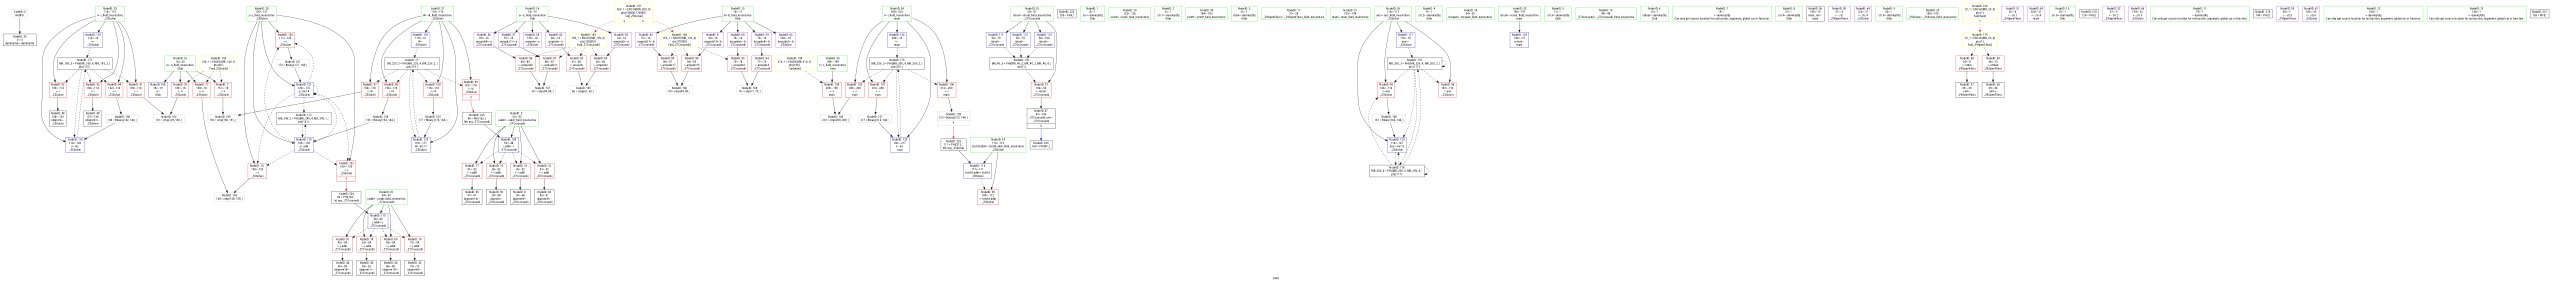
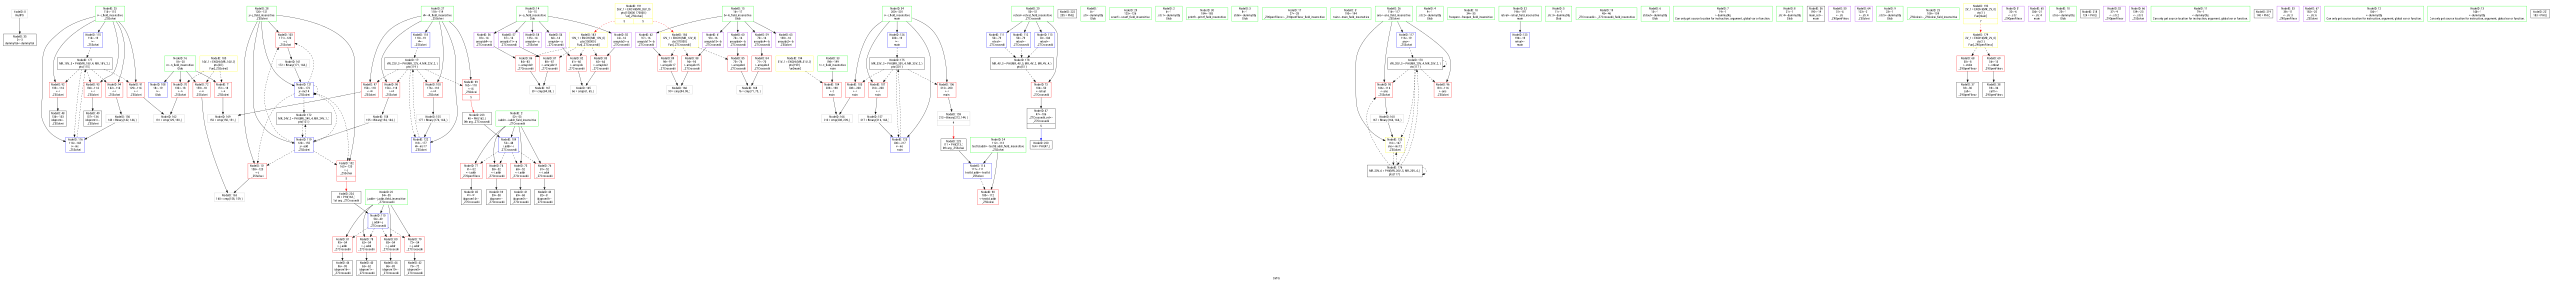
(1397, 145) -> (1395, 145)
(472, 176) -> (471, 176)
